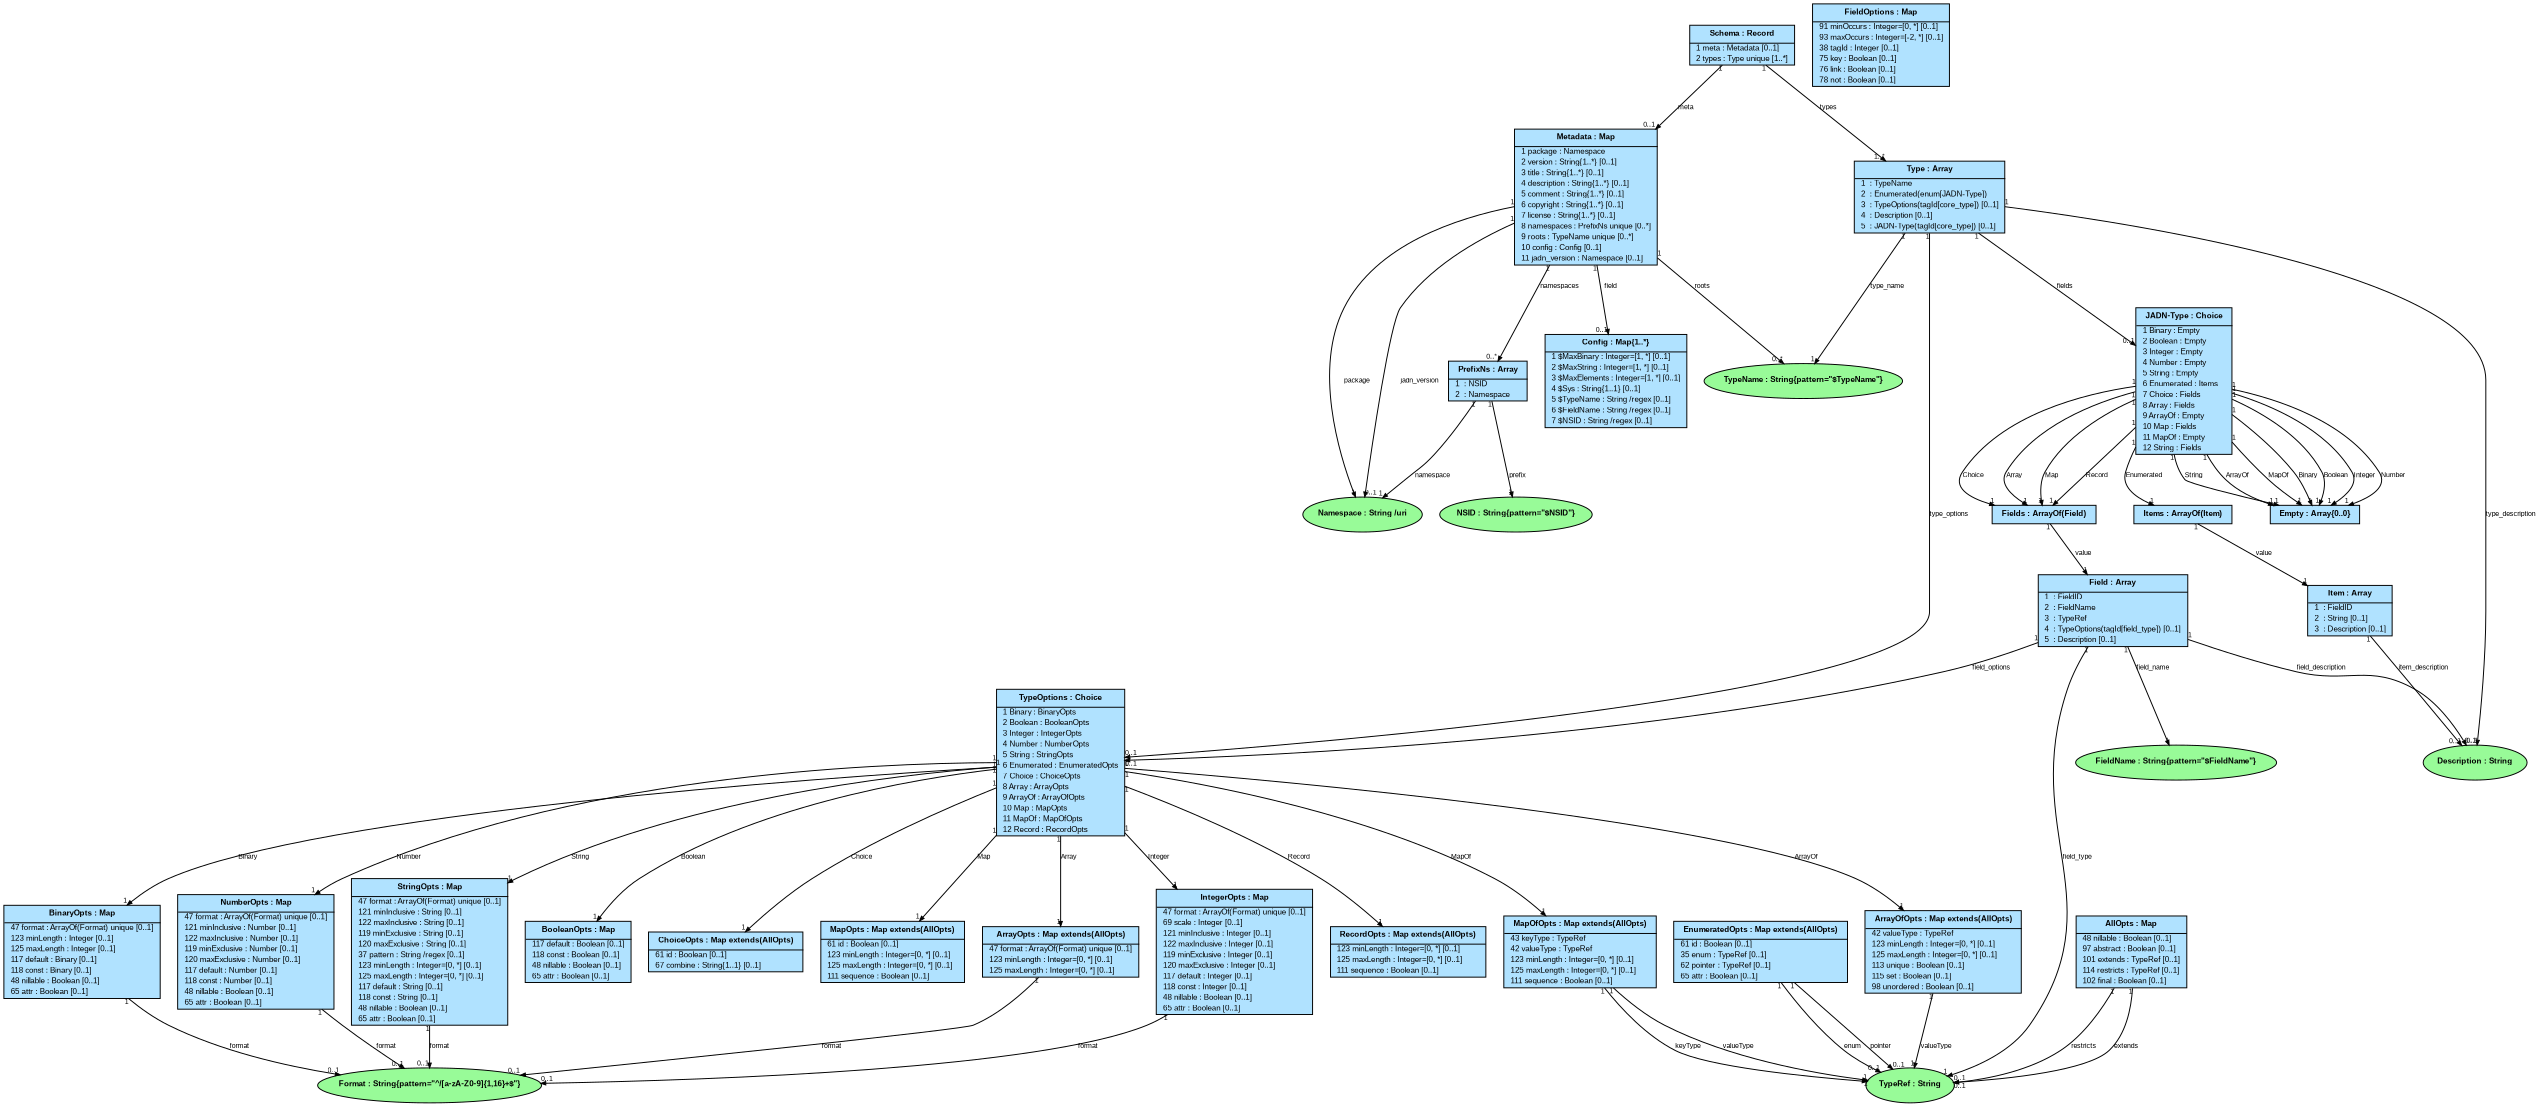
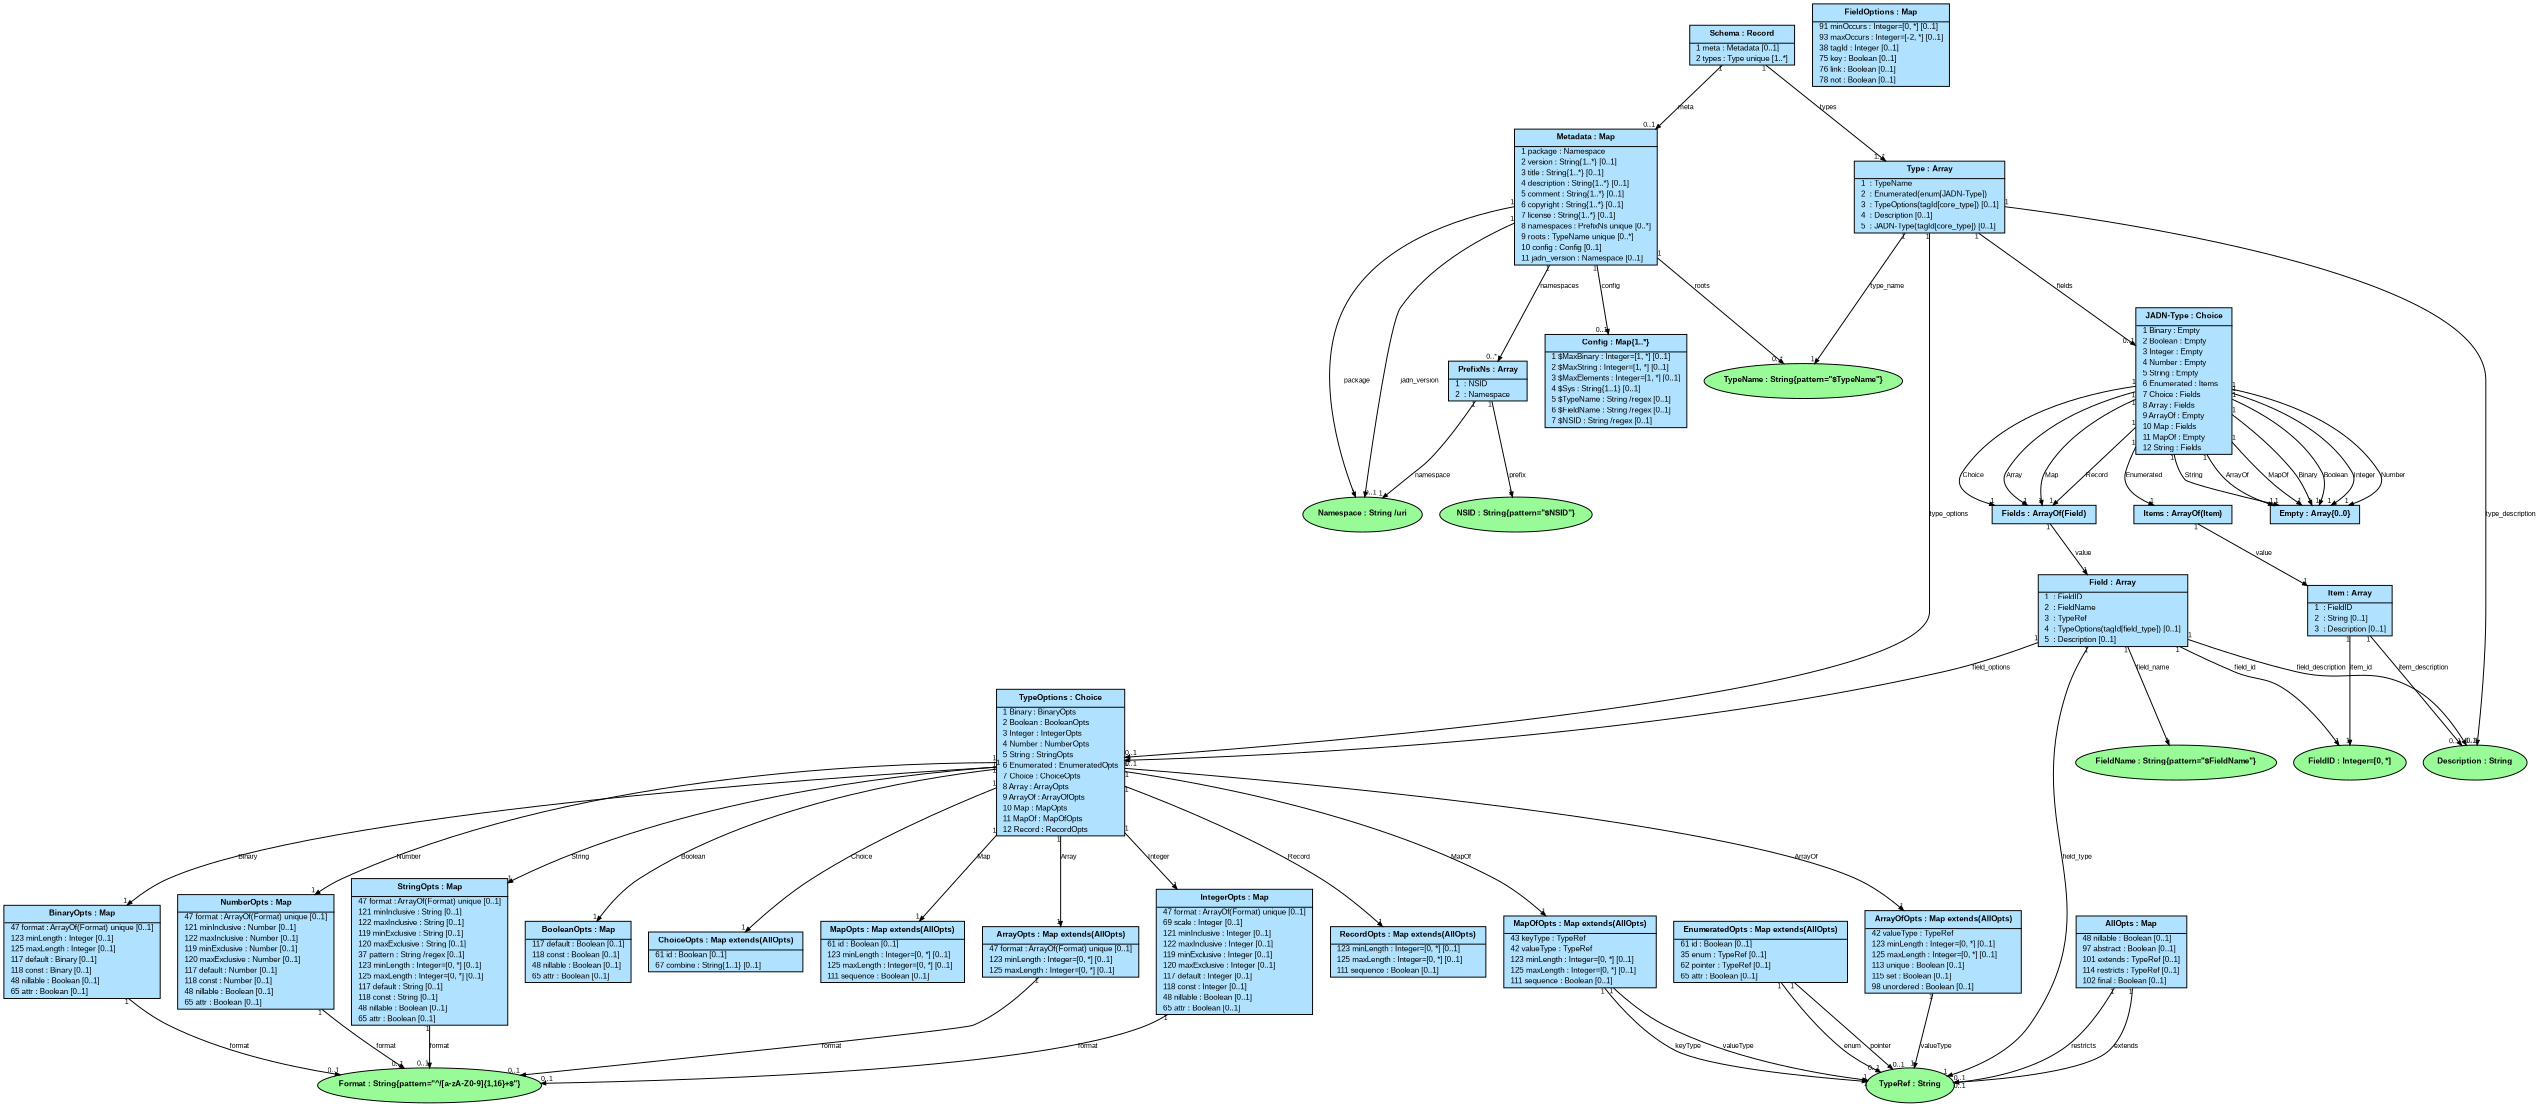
(1611, 286) -> (1611, 286)
none -> (2350, 763)
